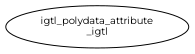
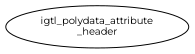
(97, 27) -> (97, 27)
